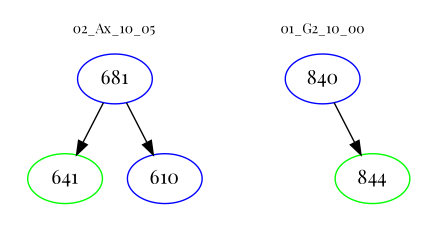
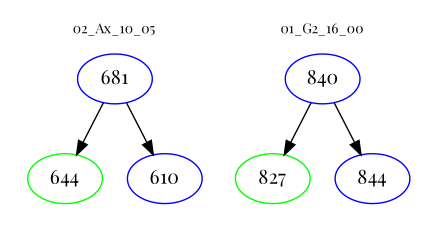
(323, 30) -> (323, 30)
(65, 179) -> (65, 179)
none -> (273, 179)
(372, 179) -> (372, 179)
